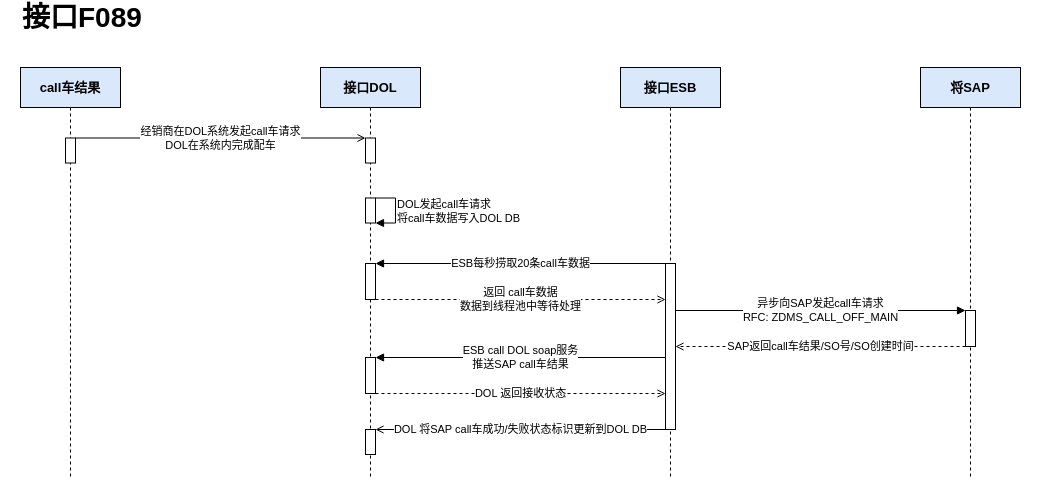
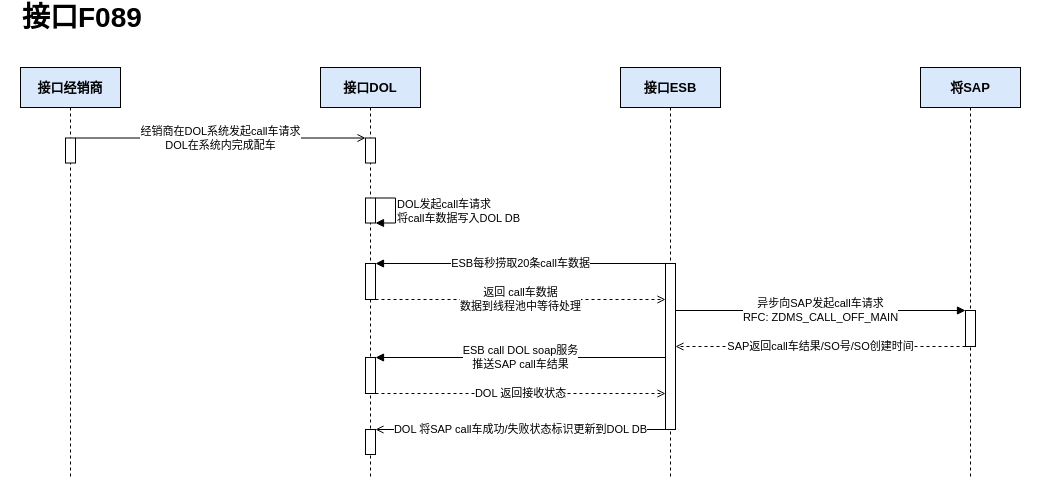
(71, 88) -> (71, 88)
